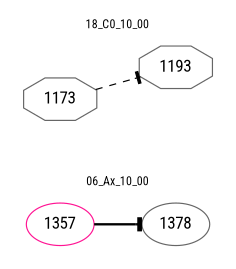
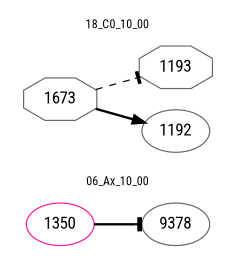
(60, 99) -> (60, 99)
none -> (176, 131)
(60, 224) -> (60, 224)
(176, 224) -> (176, 224)
